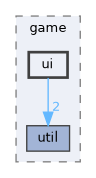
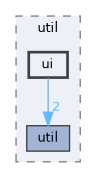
(48, 29) -> (48, 29)
